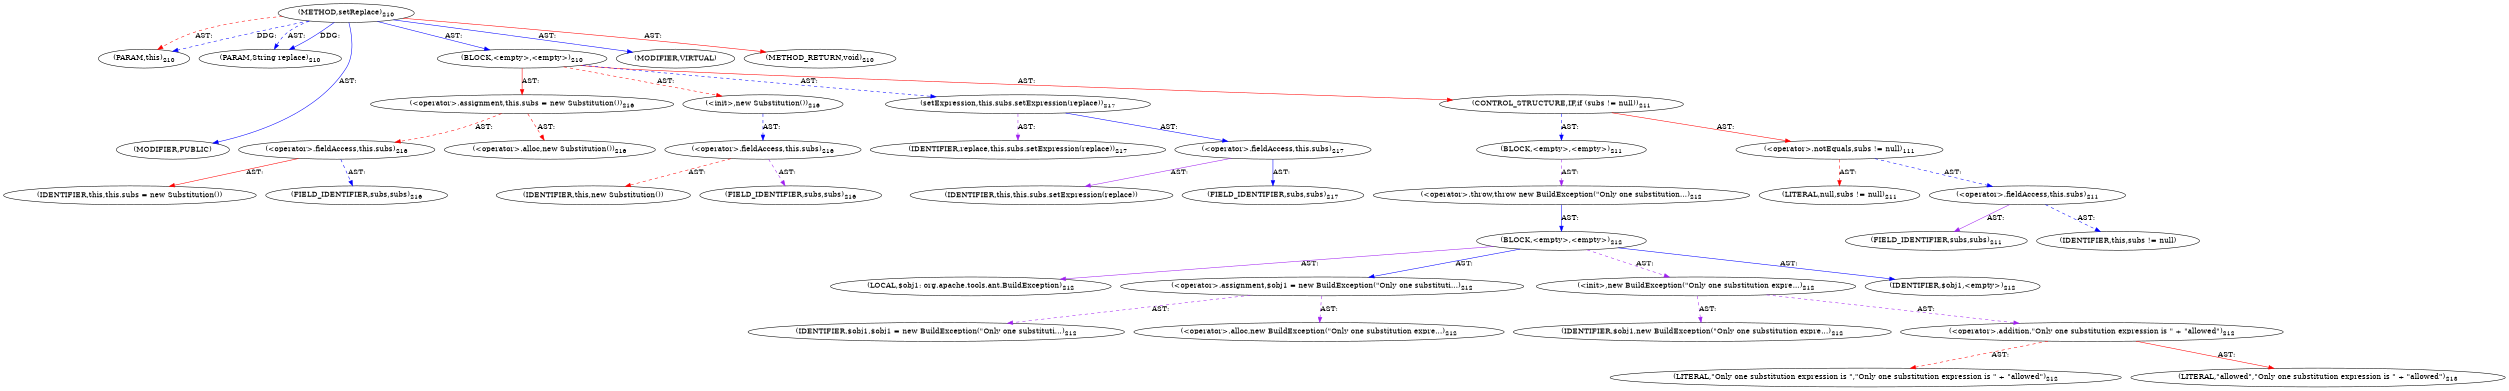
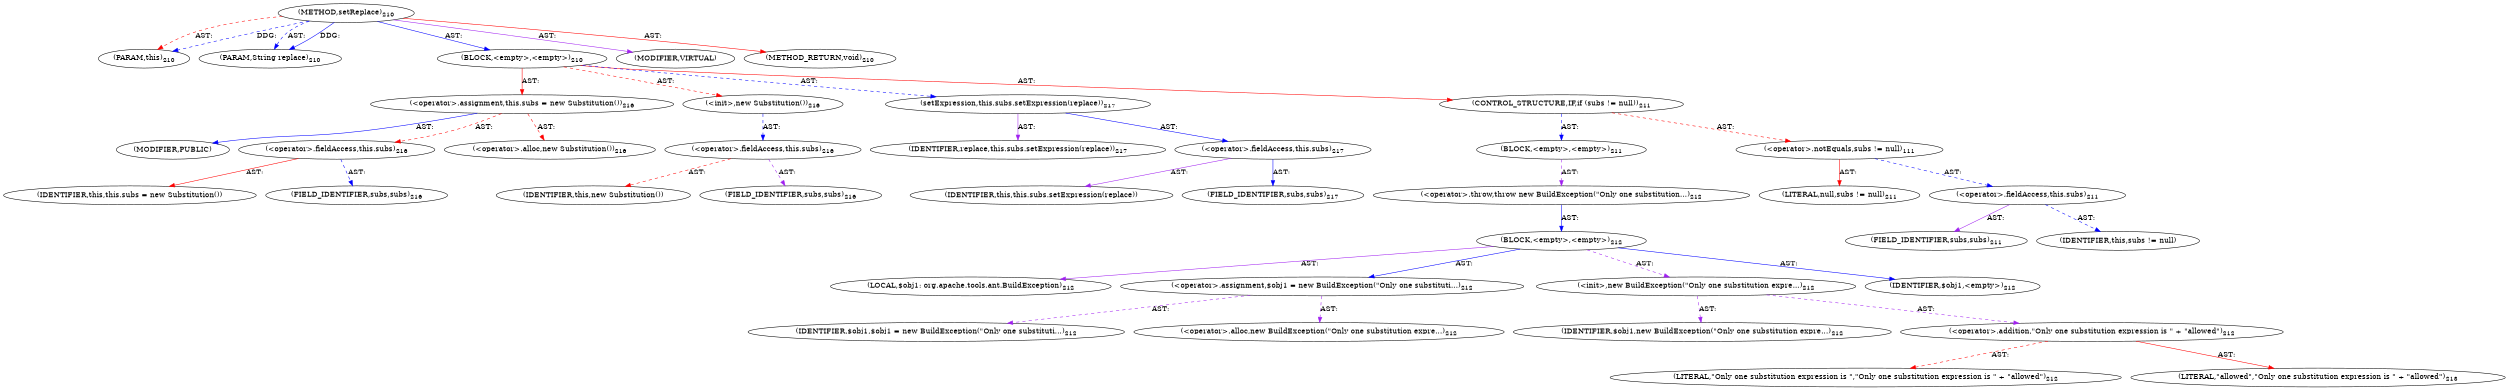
(510, 36) -> (510, 36)
(309, 105) -> (348, 133)
(1018, 124) -> (1018, 124)
(1699, 127) -> (1699, 127)
(1839, 170) -> (1839, 170)
